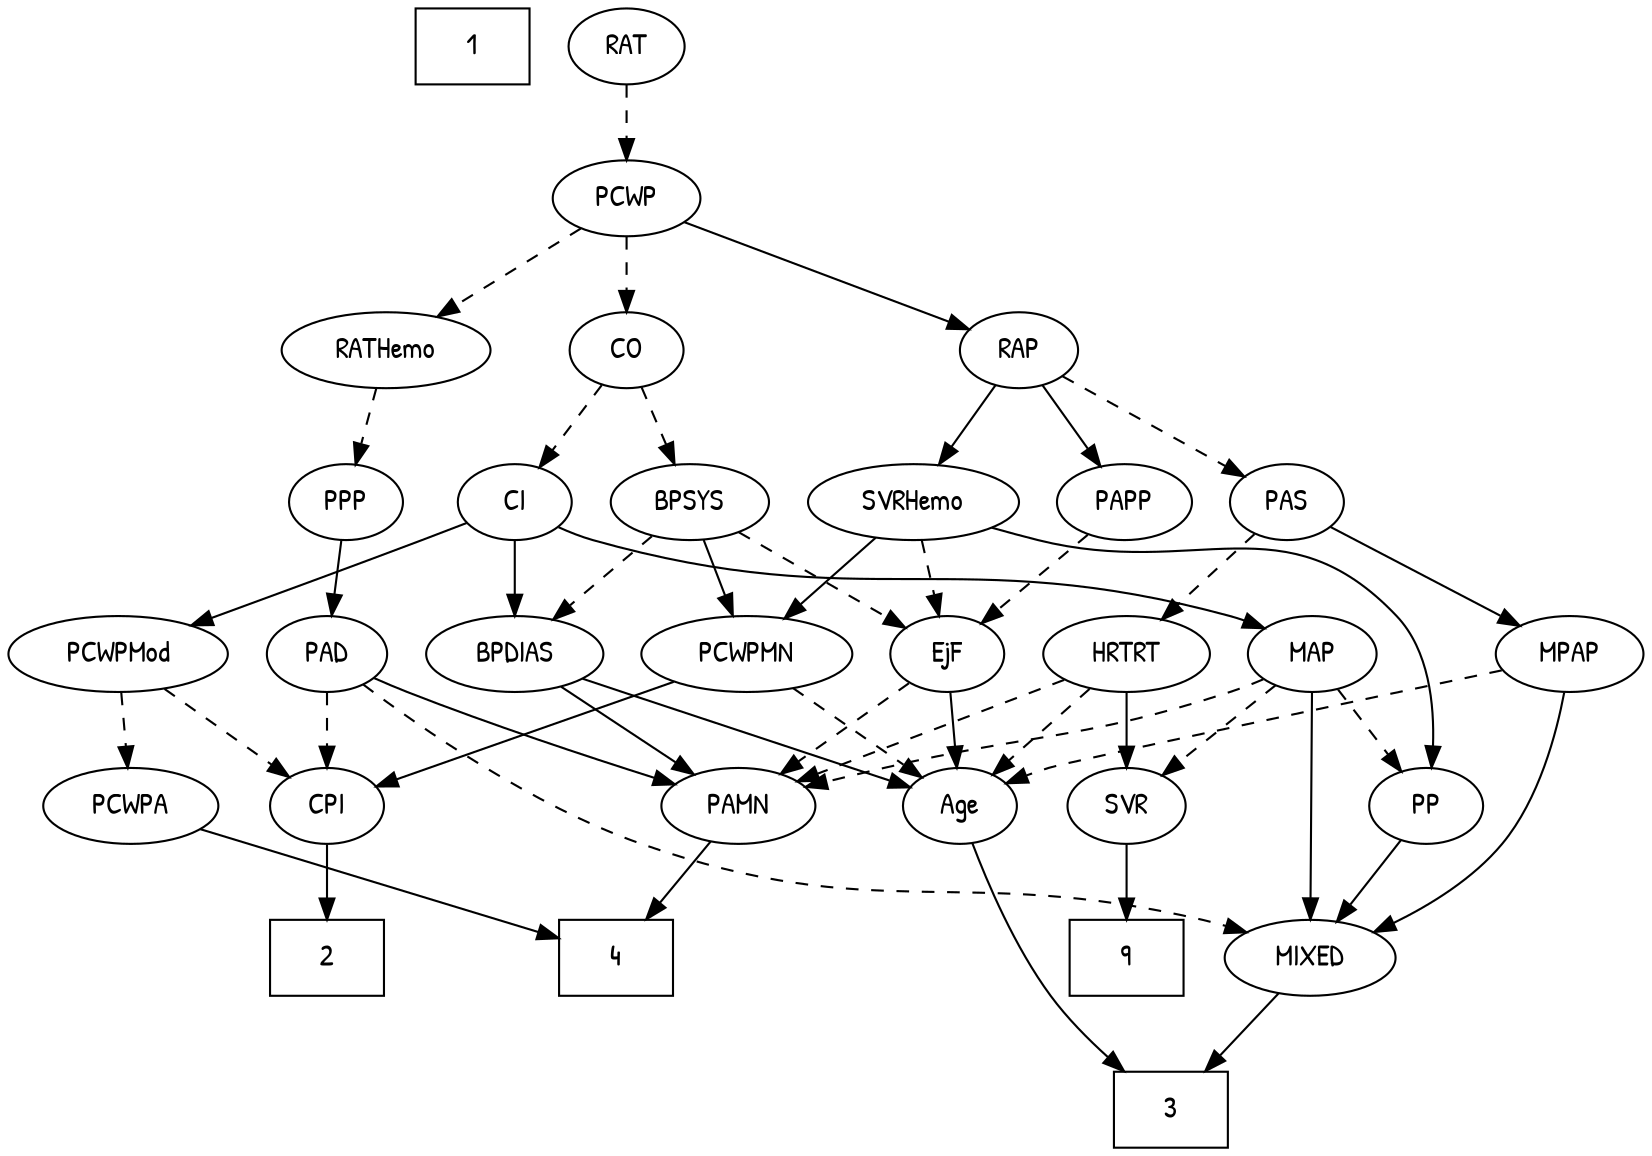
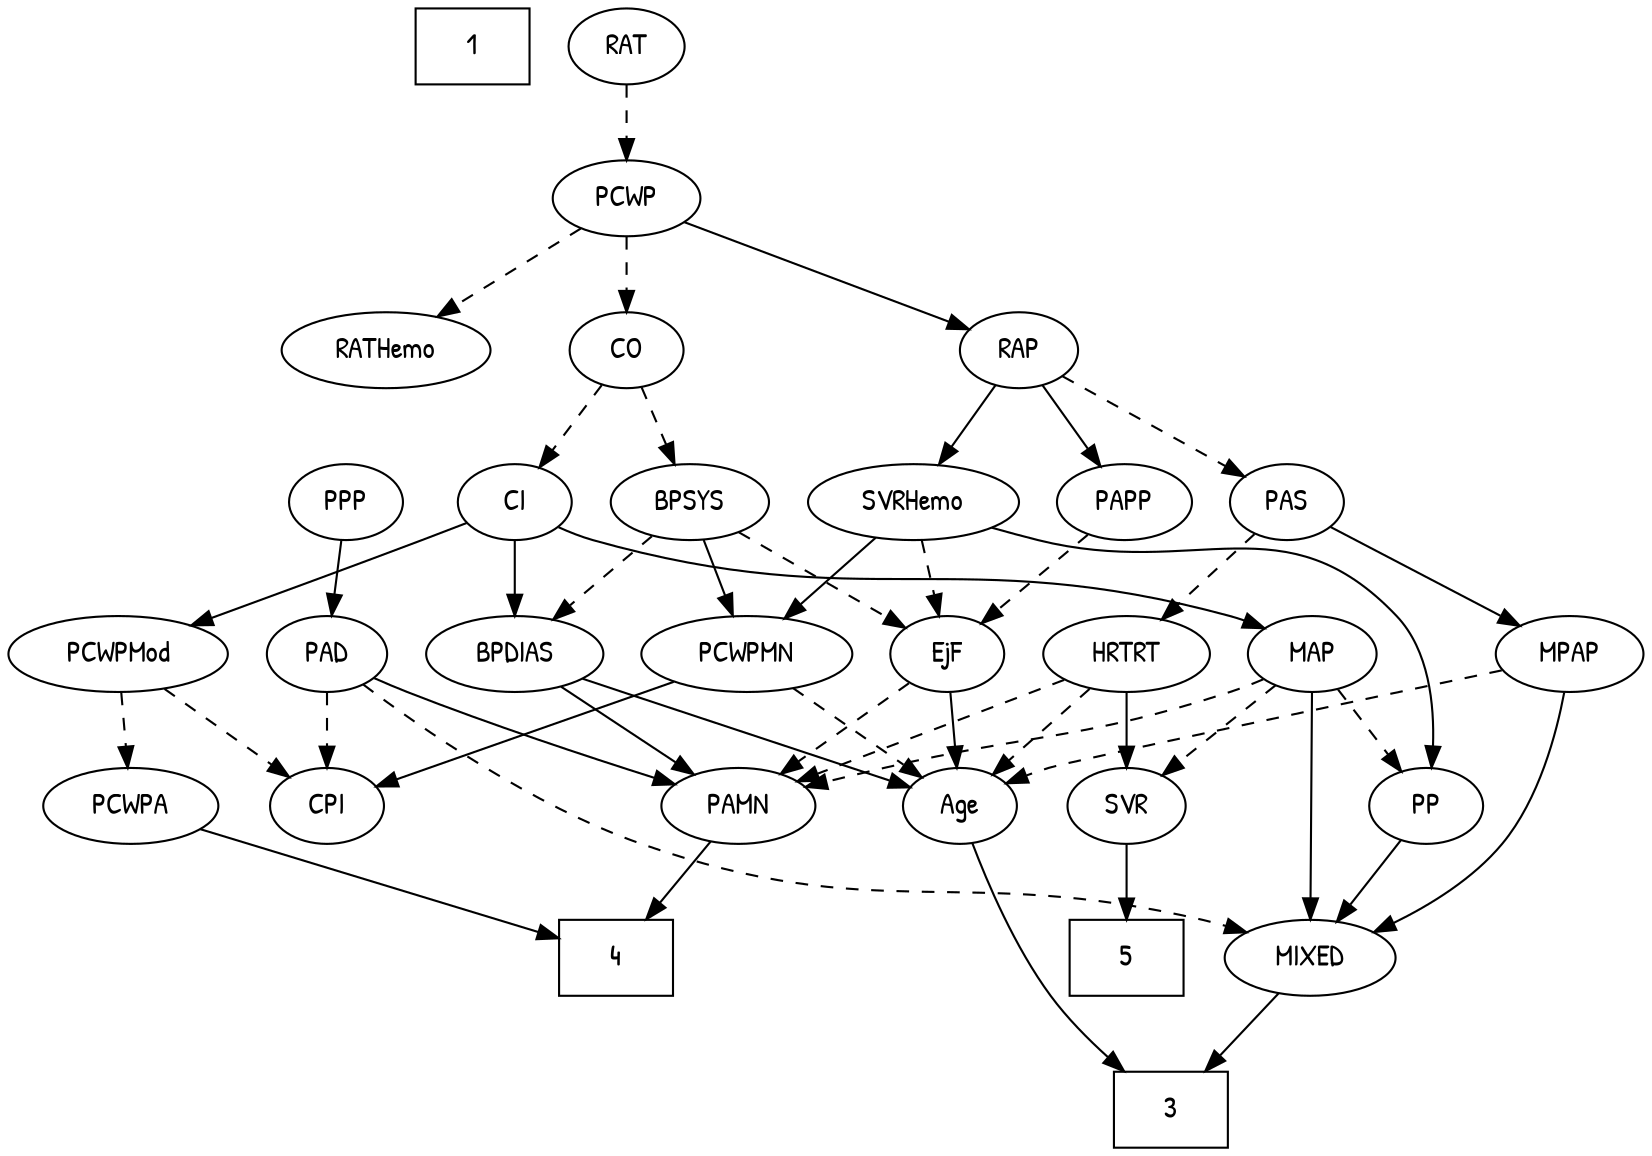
(369, 416) -> none
(327, 958) -> none
(1127, 958) -> (1127, 958)
